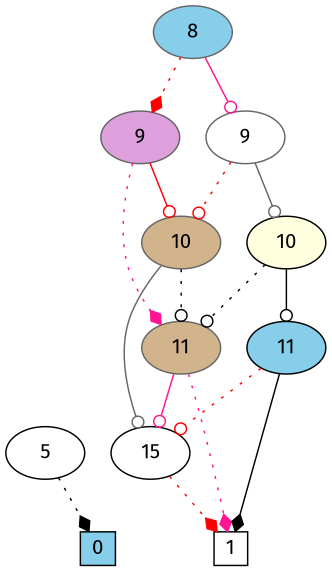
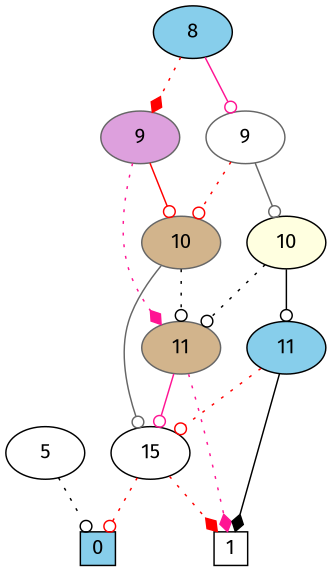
(193, 32) -> (193, 32)
(69, 497) -> (69, 497)
none -> (125, 500)
